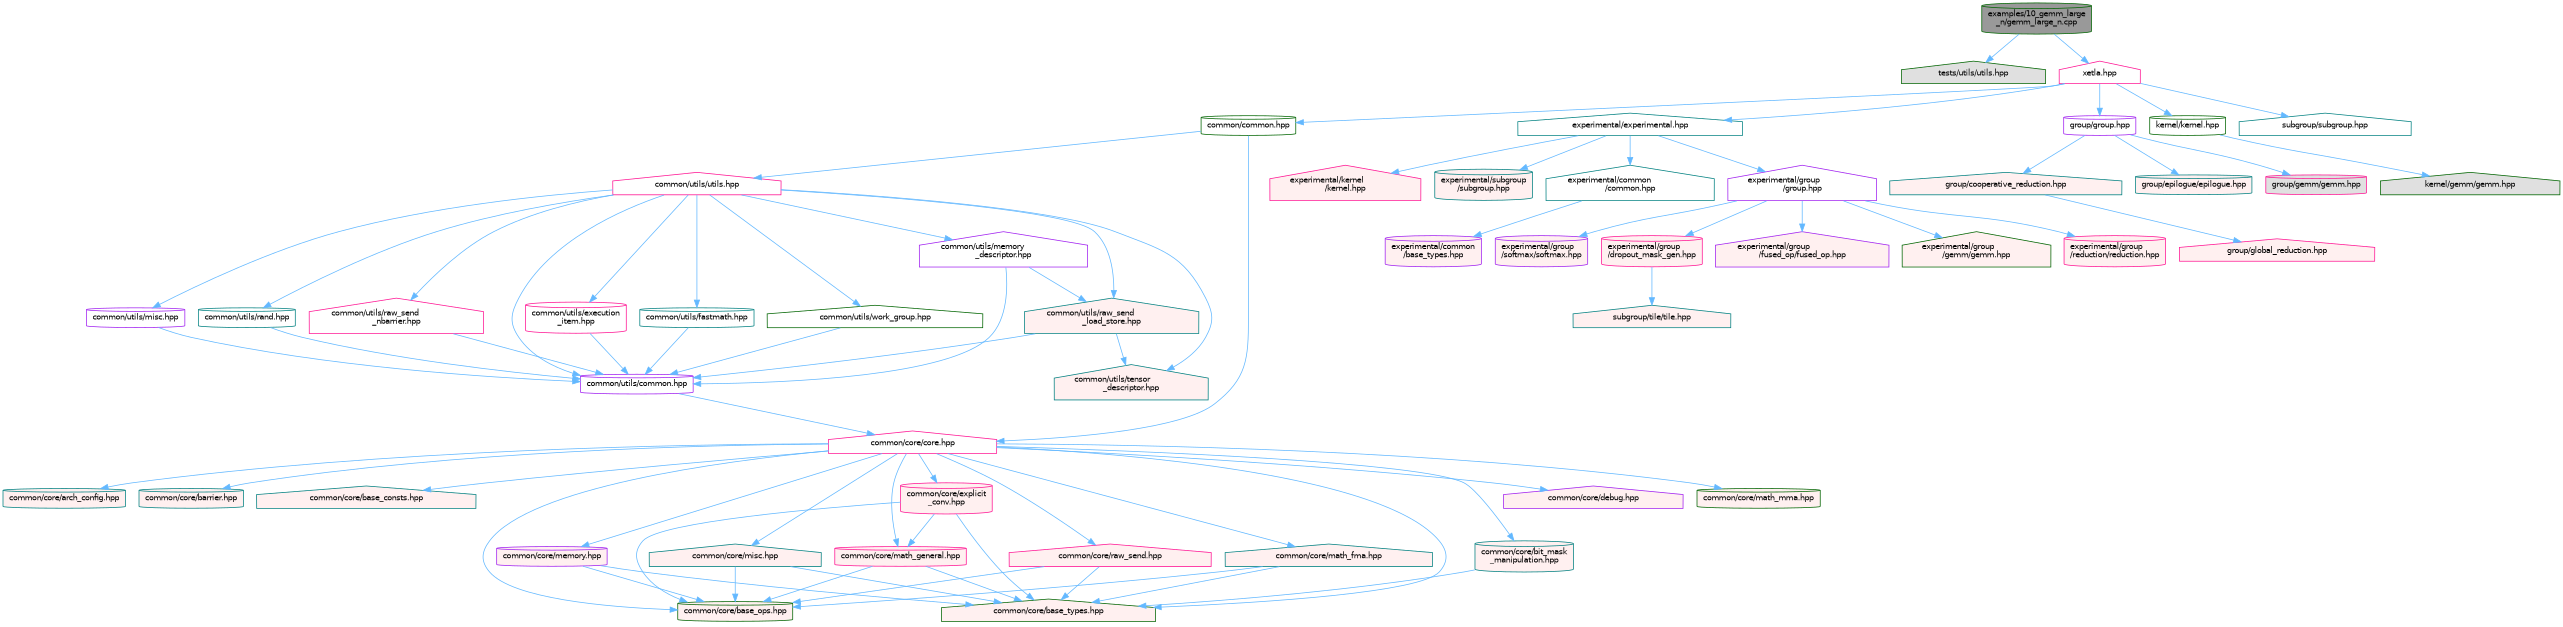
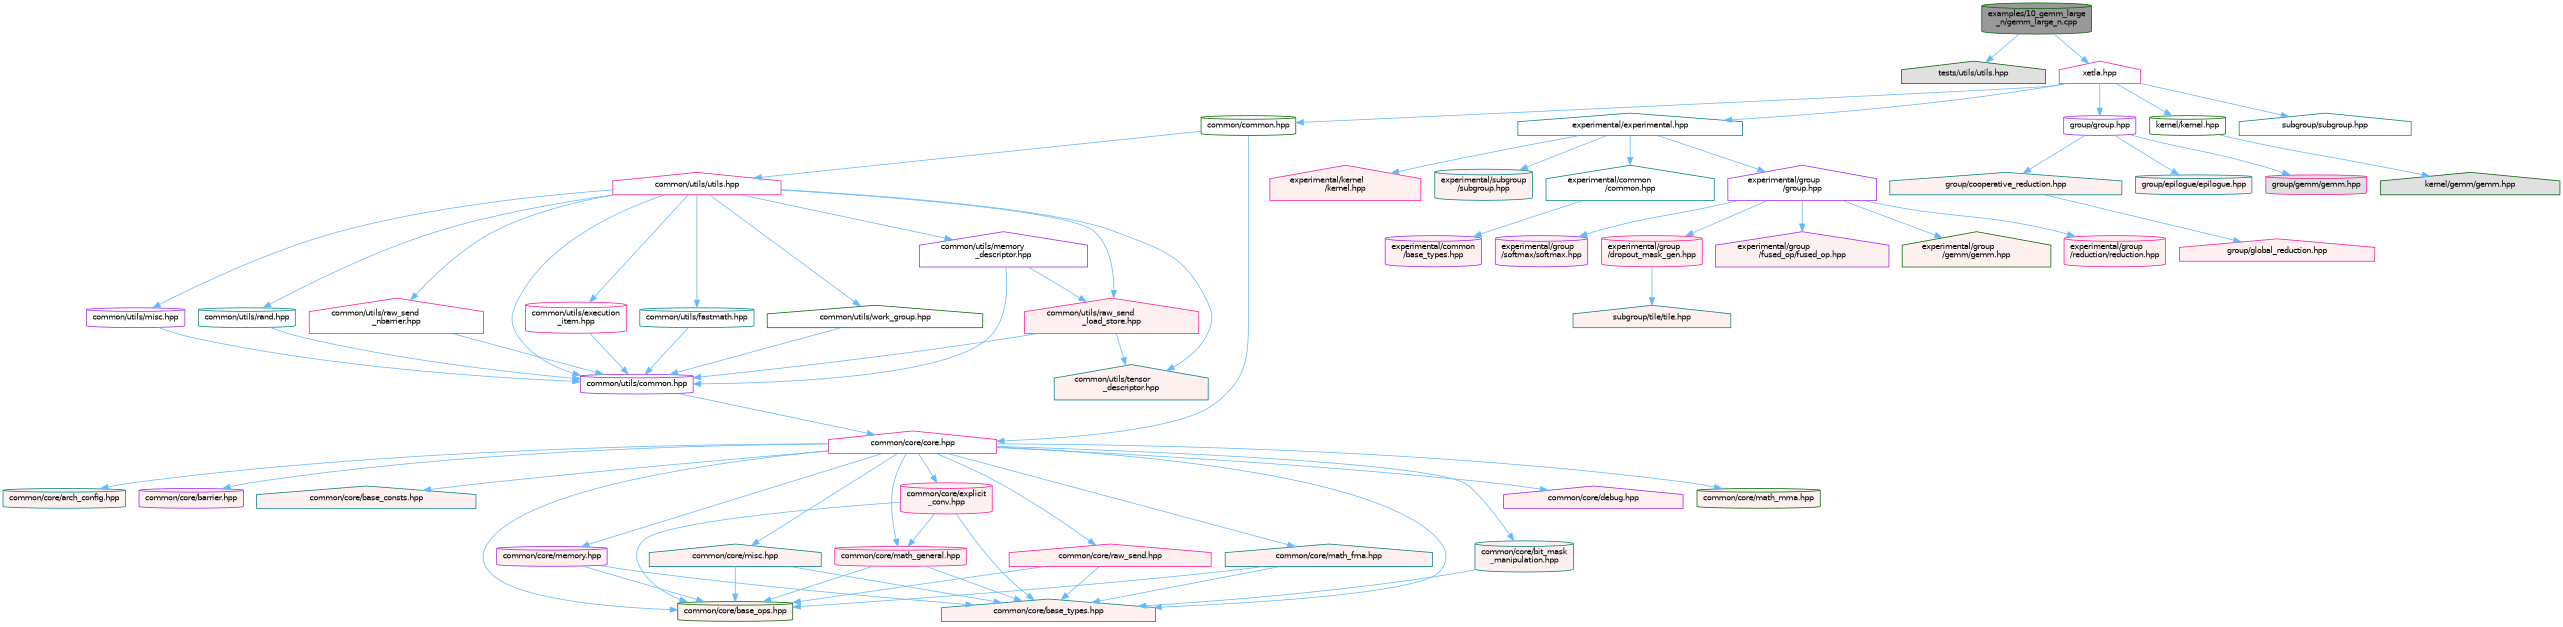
(1112, 318) -> (1112, 318)
(191, 498) -> (191, 498)
(1049, 611) -> (1049, 611)
